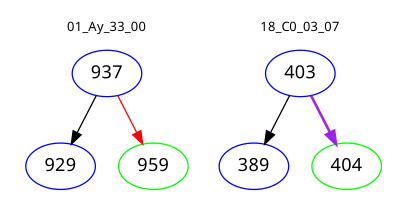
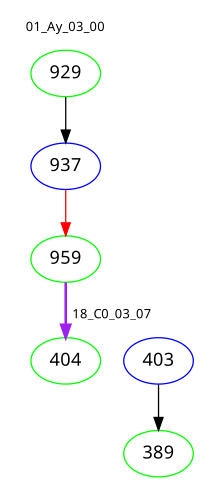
(107, 28) -> (66, 28)
(87, 114) -> (66, 114)
(321, 114) -> (66, 311)
(61, 166) -> (66, 73)
(254, 166) -> (159, 454)
